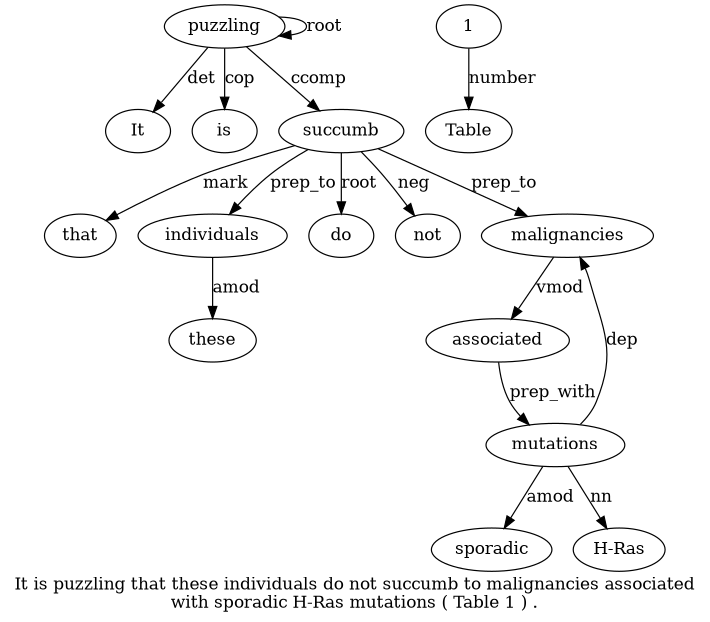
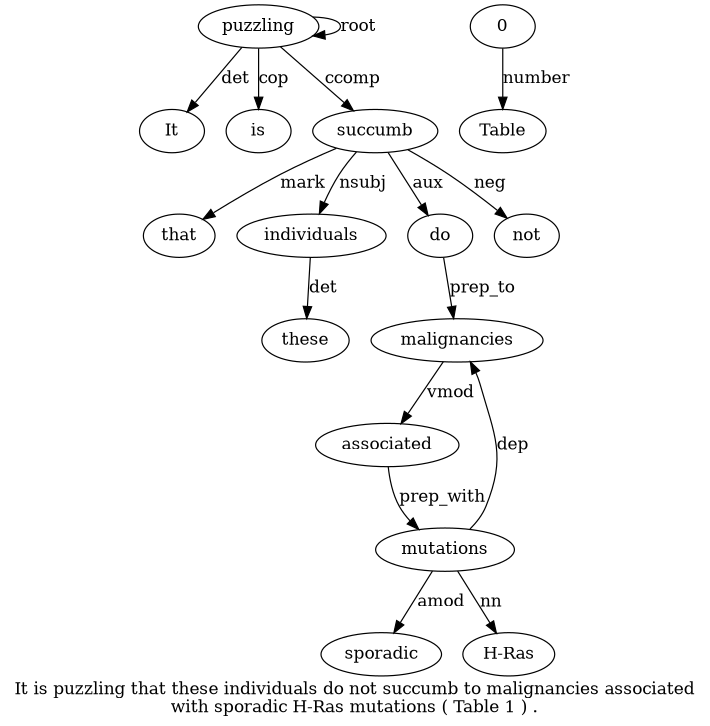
(469, 26) -> (503, 26)
(447, 180) -> (448, 282)
(303, 183) -> (363, 183)
(359, 183) -> (428, 183)
(237, 288) -> (324, 288)
